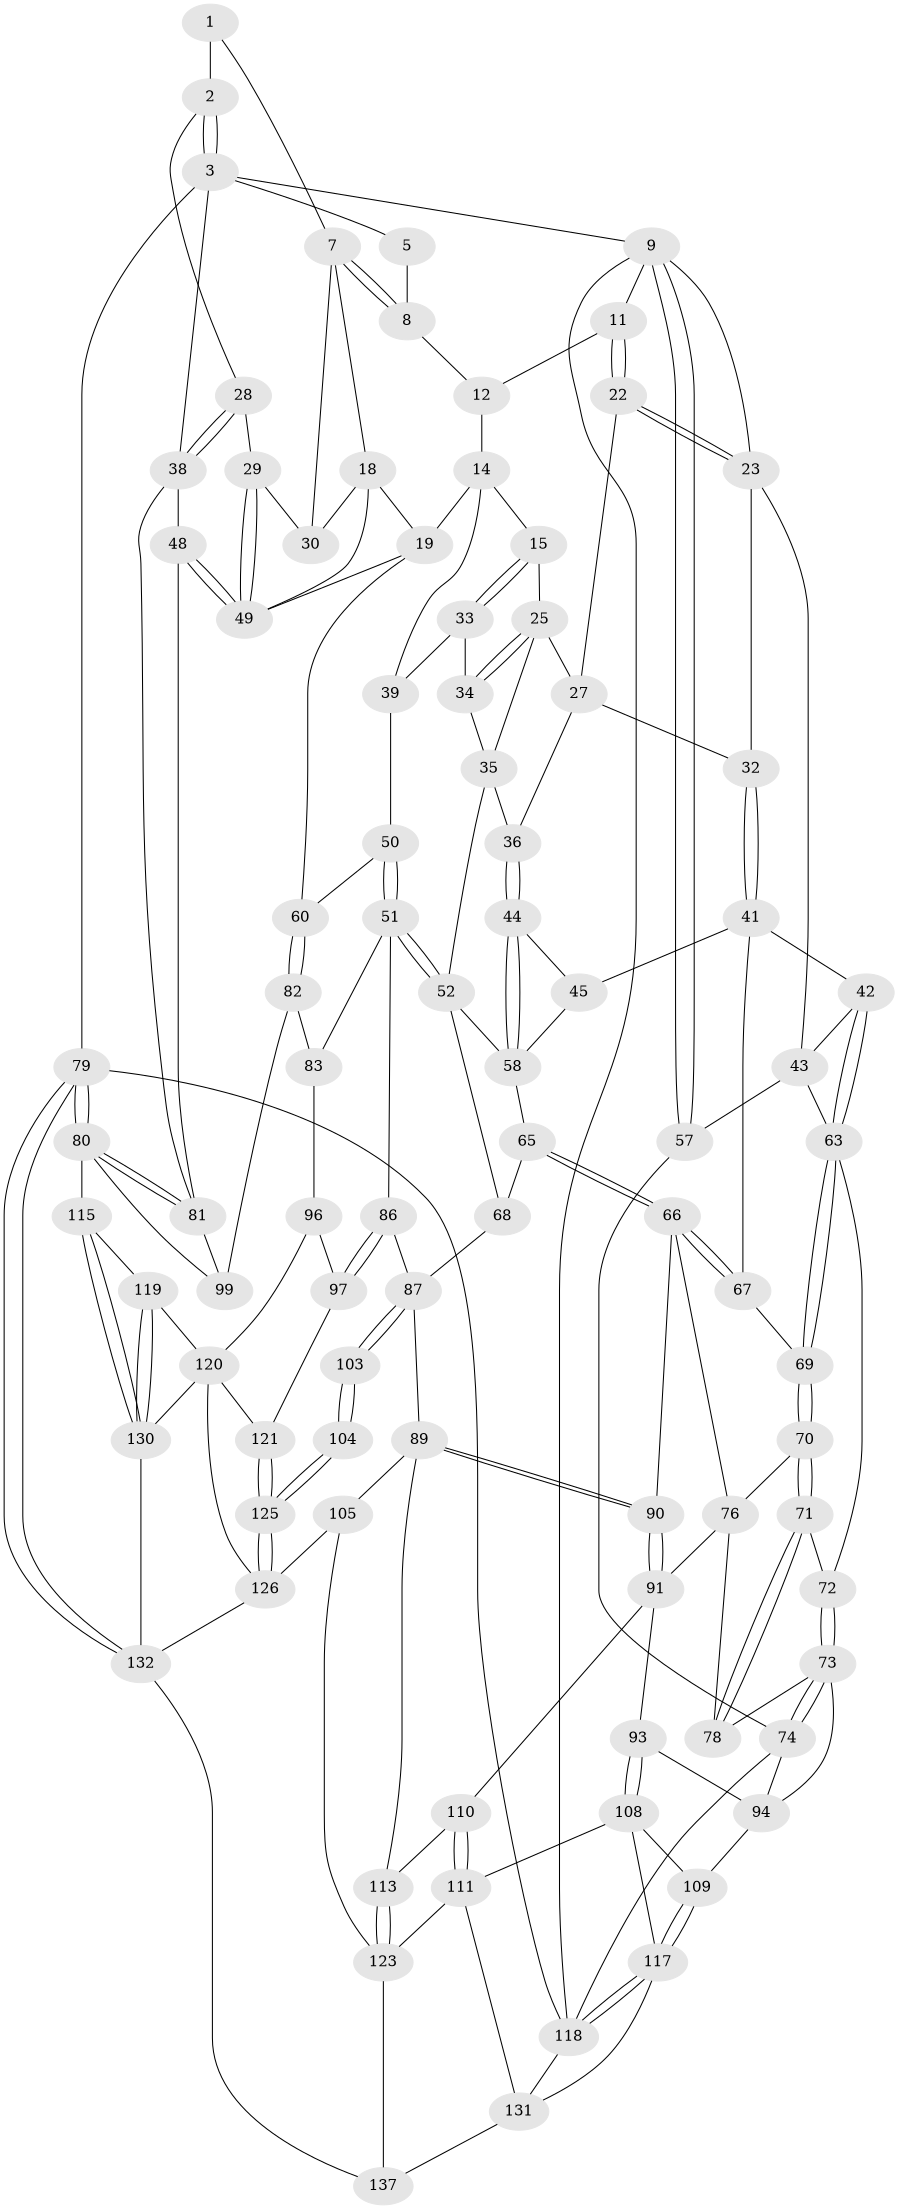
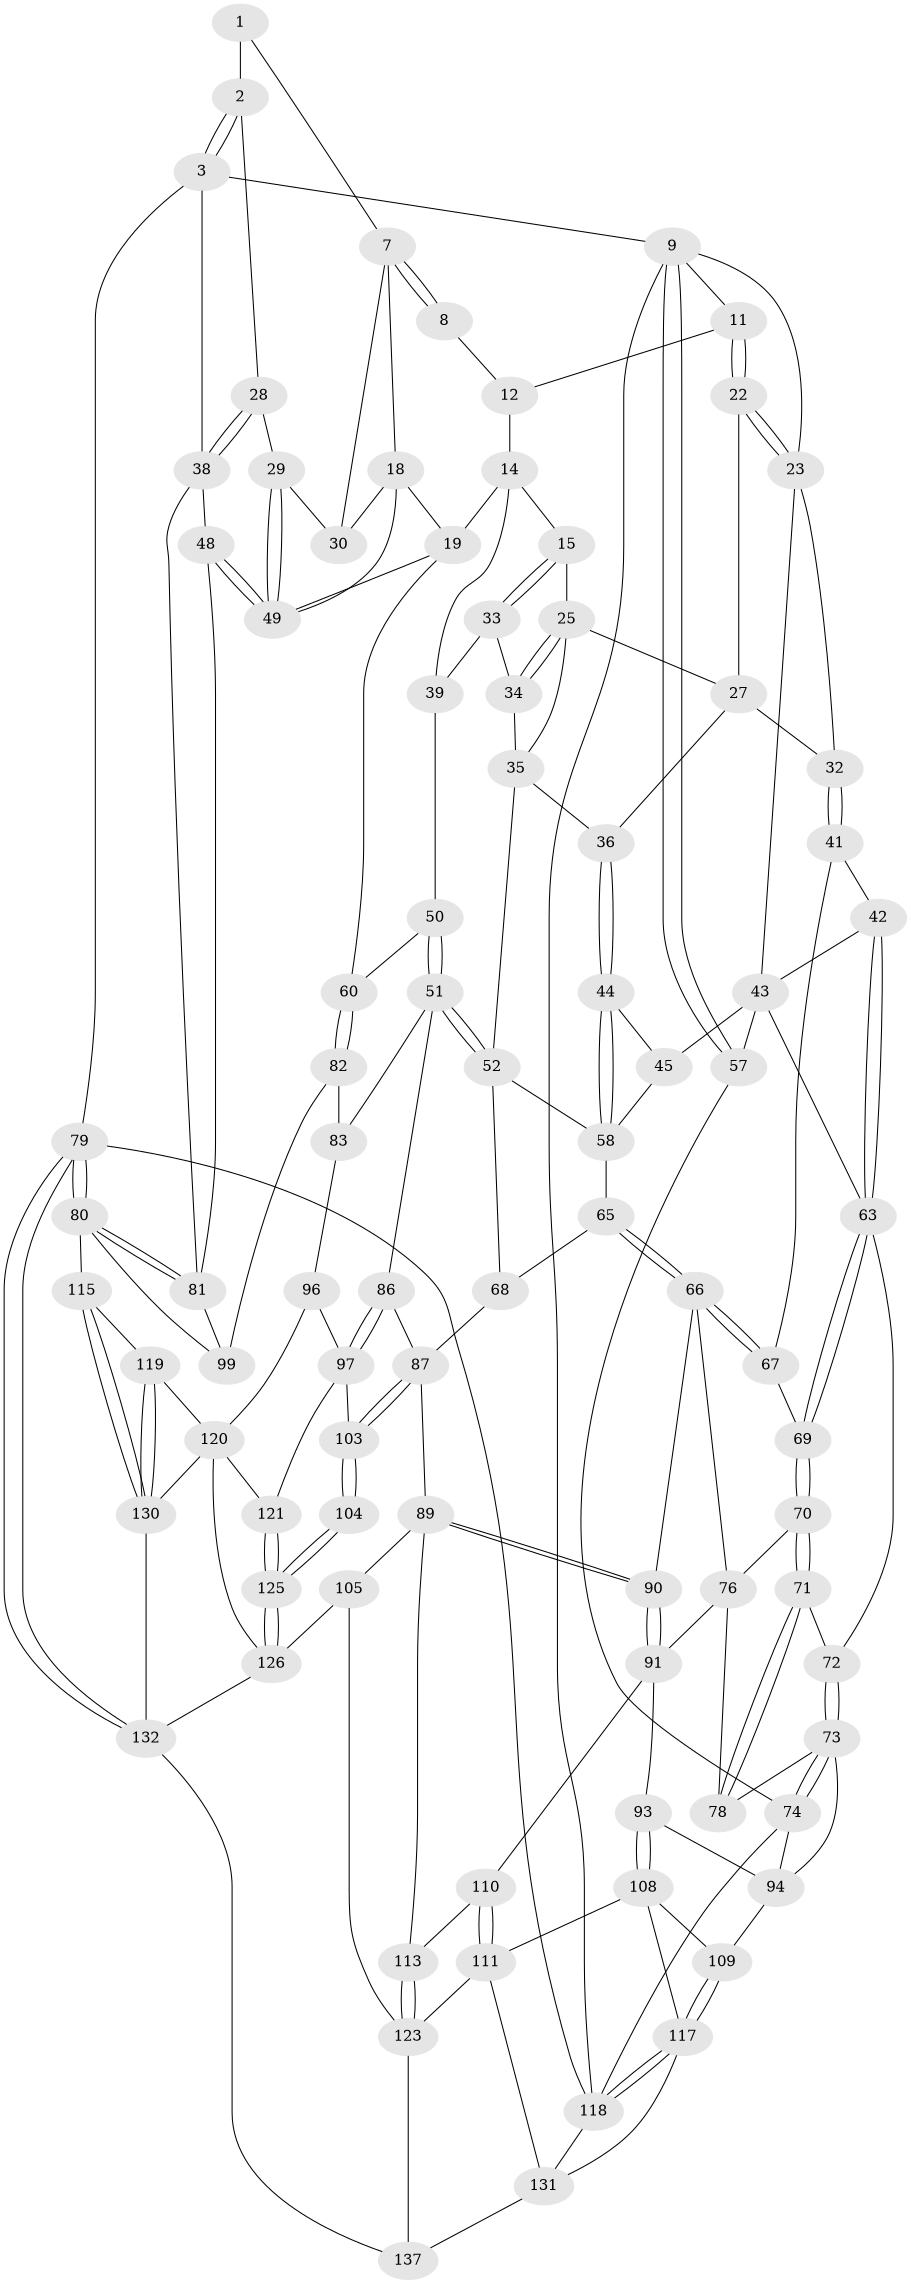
(407, 247) -> none
(665, 955) -> (712, 1030)
none -> (348, 1403)
